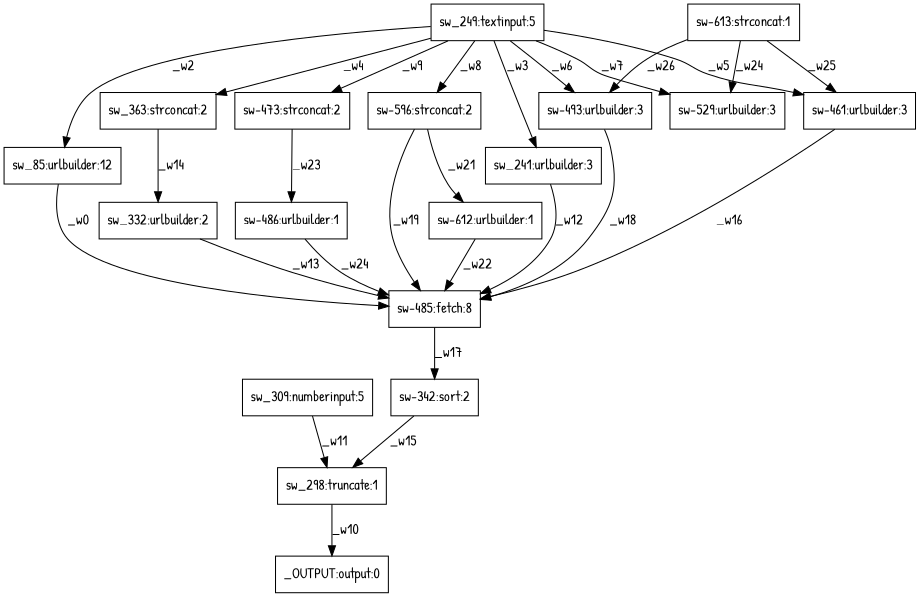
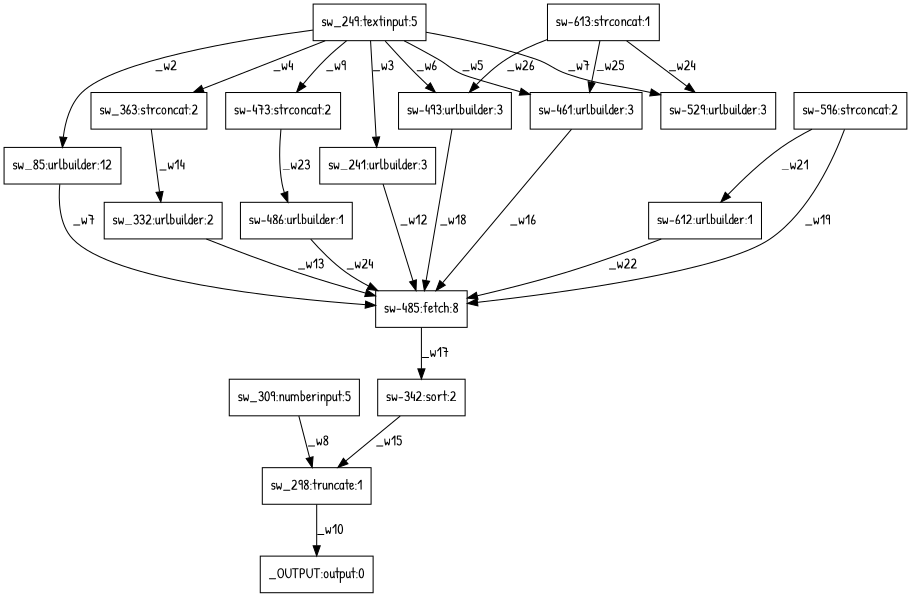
(459, 62) -> none
(79, 221) -> (84, 221)
(335, 442) -> (319, 442)
